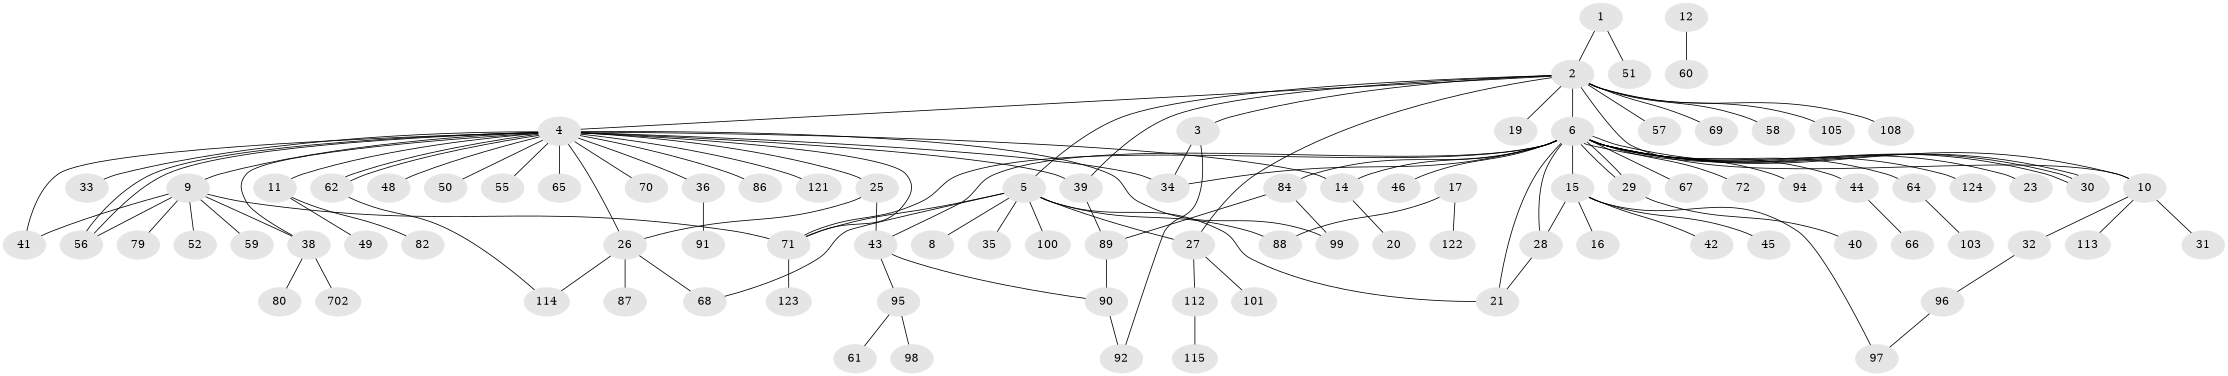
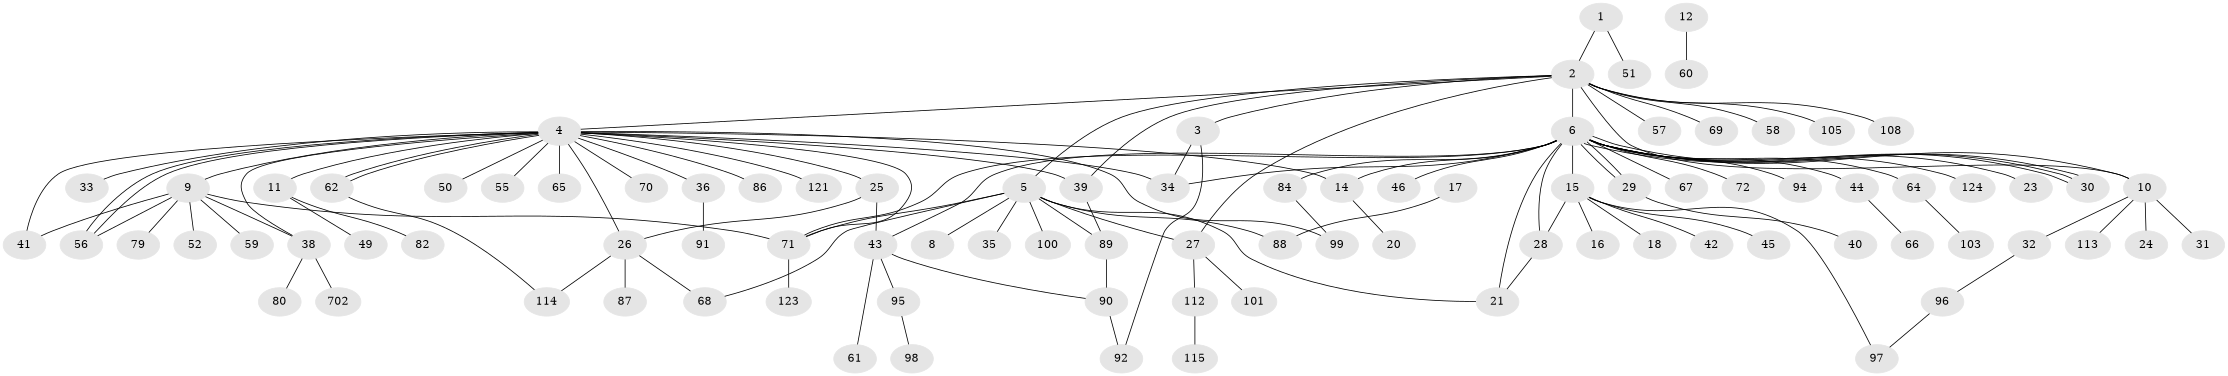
(1516, 131) -> none
(389, 188) -> none
(1203, 214) -> (1065, 217)
(1453, 245) -> none
none -> (1655, 245)
none -> (2146, 245)
(877, 330) -> (865, 302)
